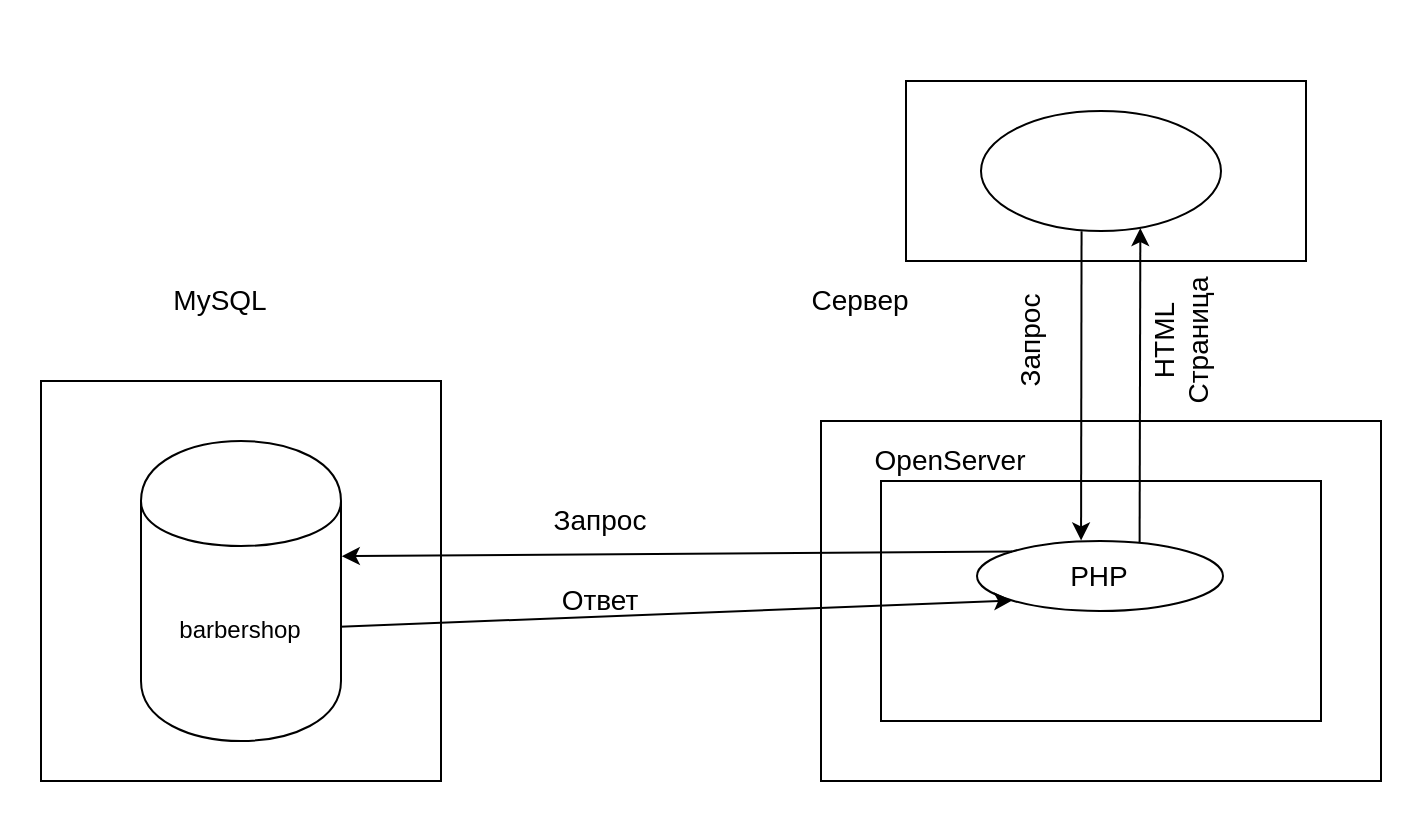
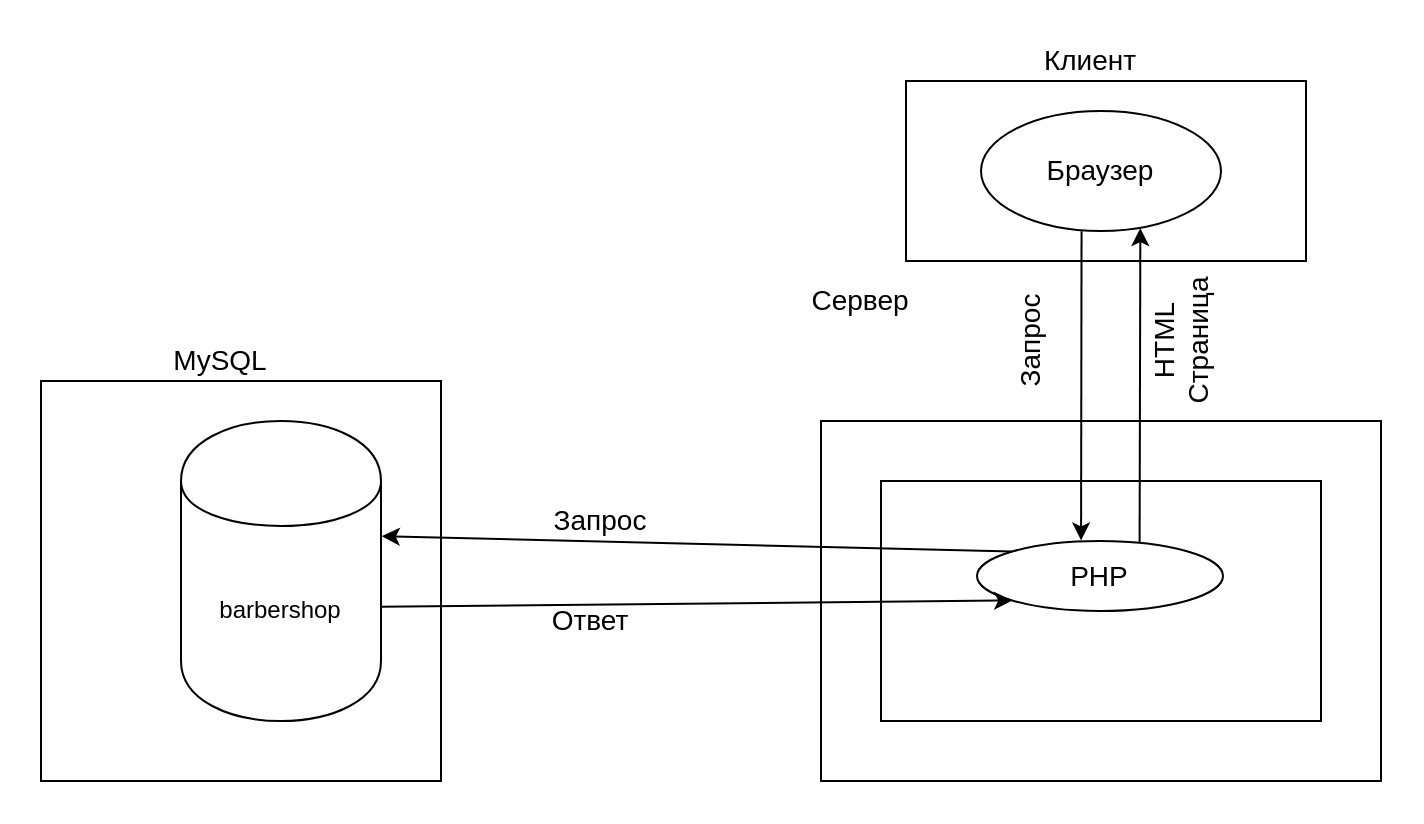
none -> (1091, 61)
none -> (1101, 171)
(221, 301) -> (221, 361)
(951, 461) -> none
(241, 591) -> (281, 571)
(601, 601) -> (591, 621)
